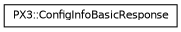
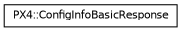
(91, 16) -> (91, 16)
